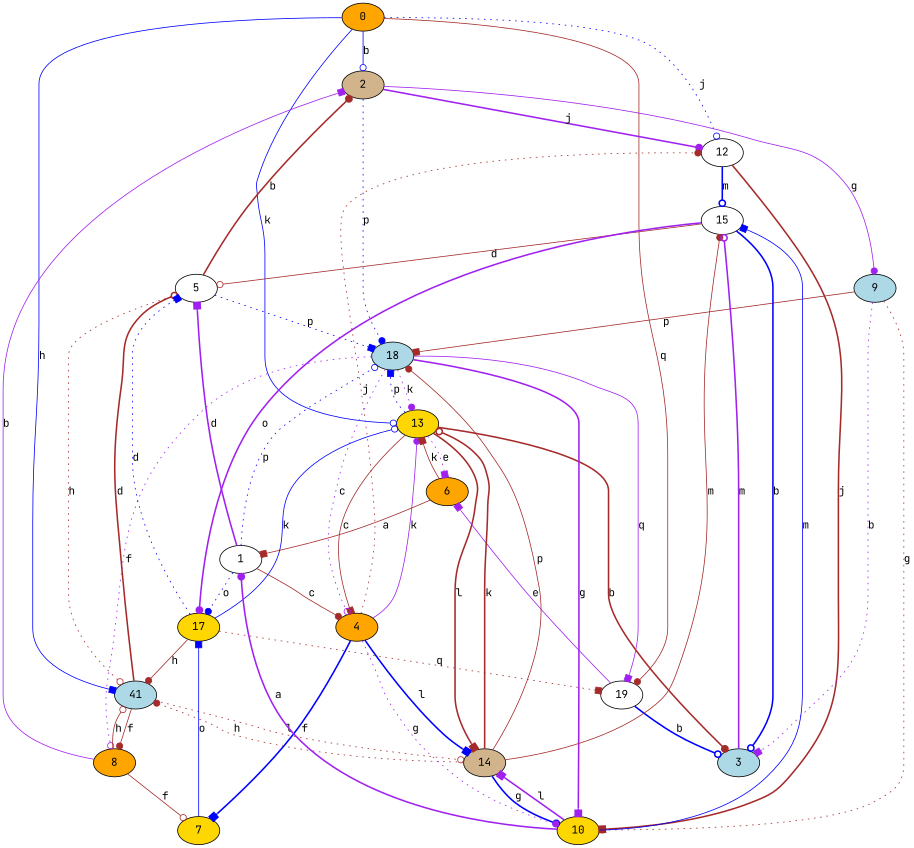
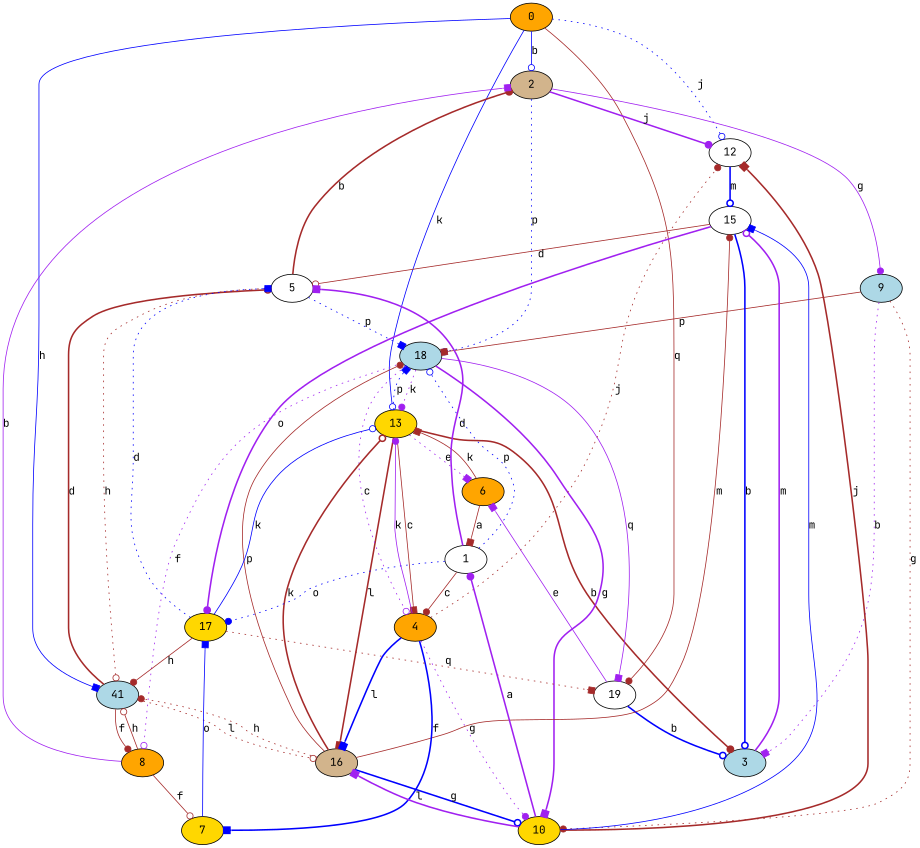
(838, 558) -> (867, 641)
(485, 763) -> (337, 763)
